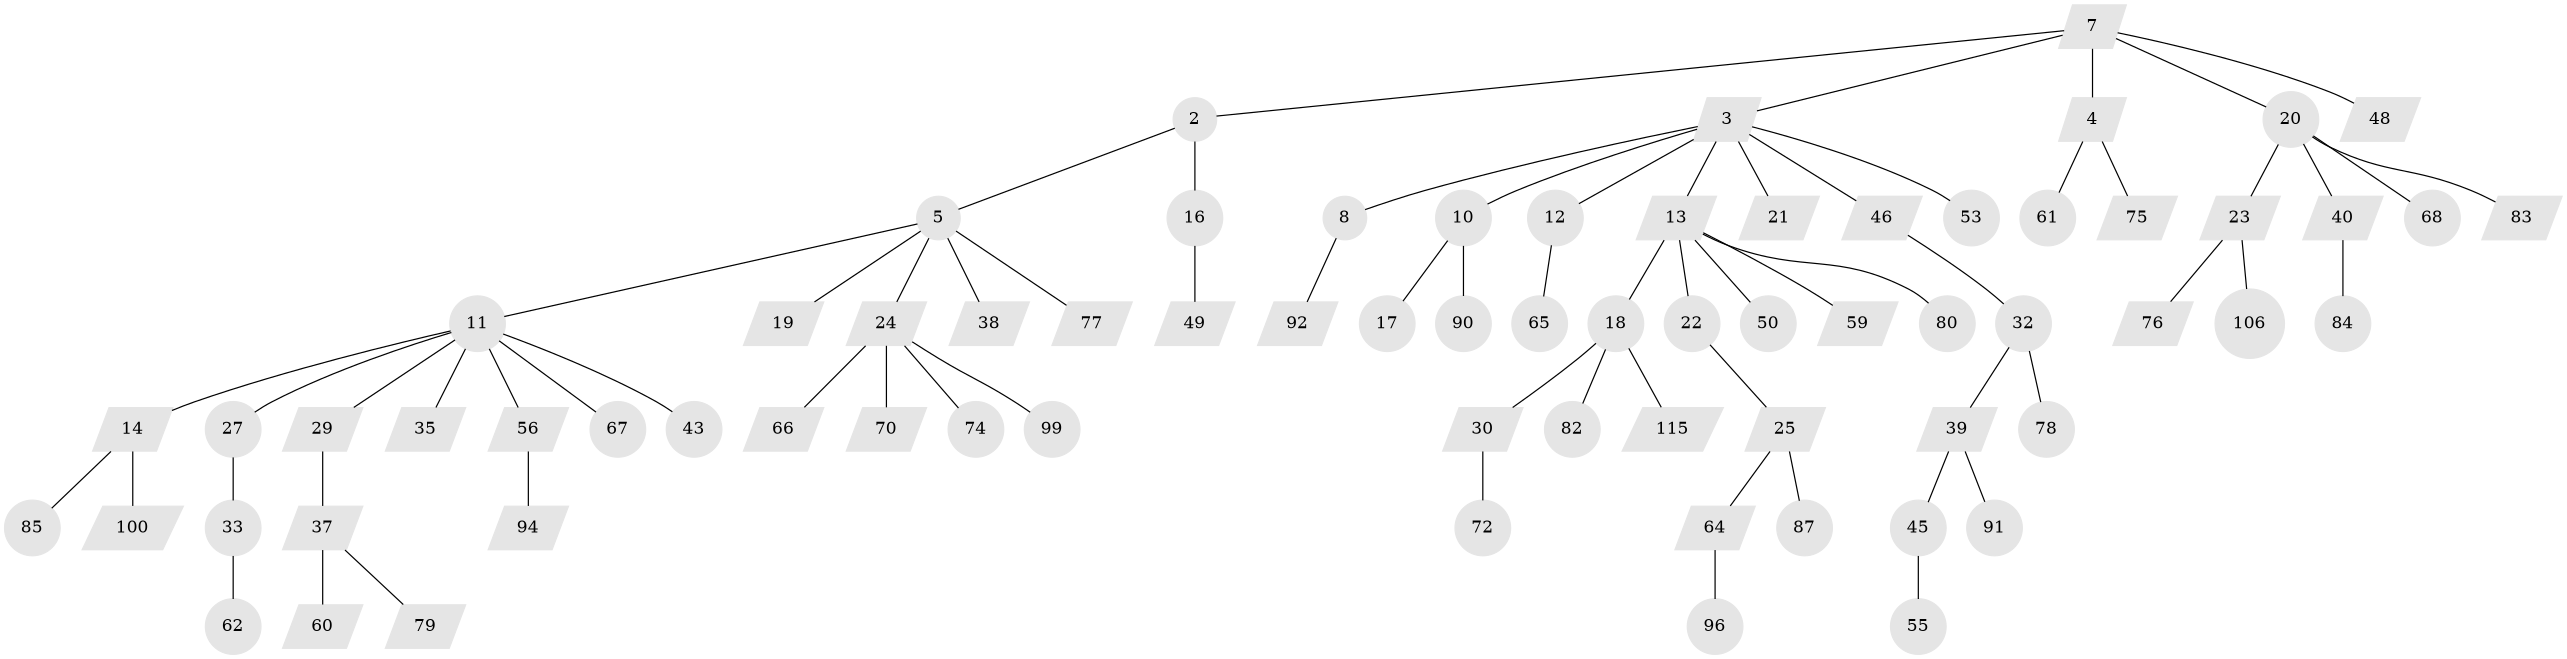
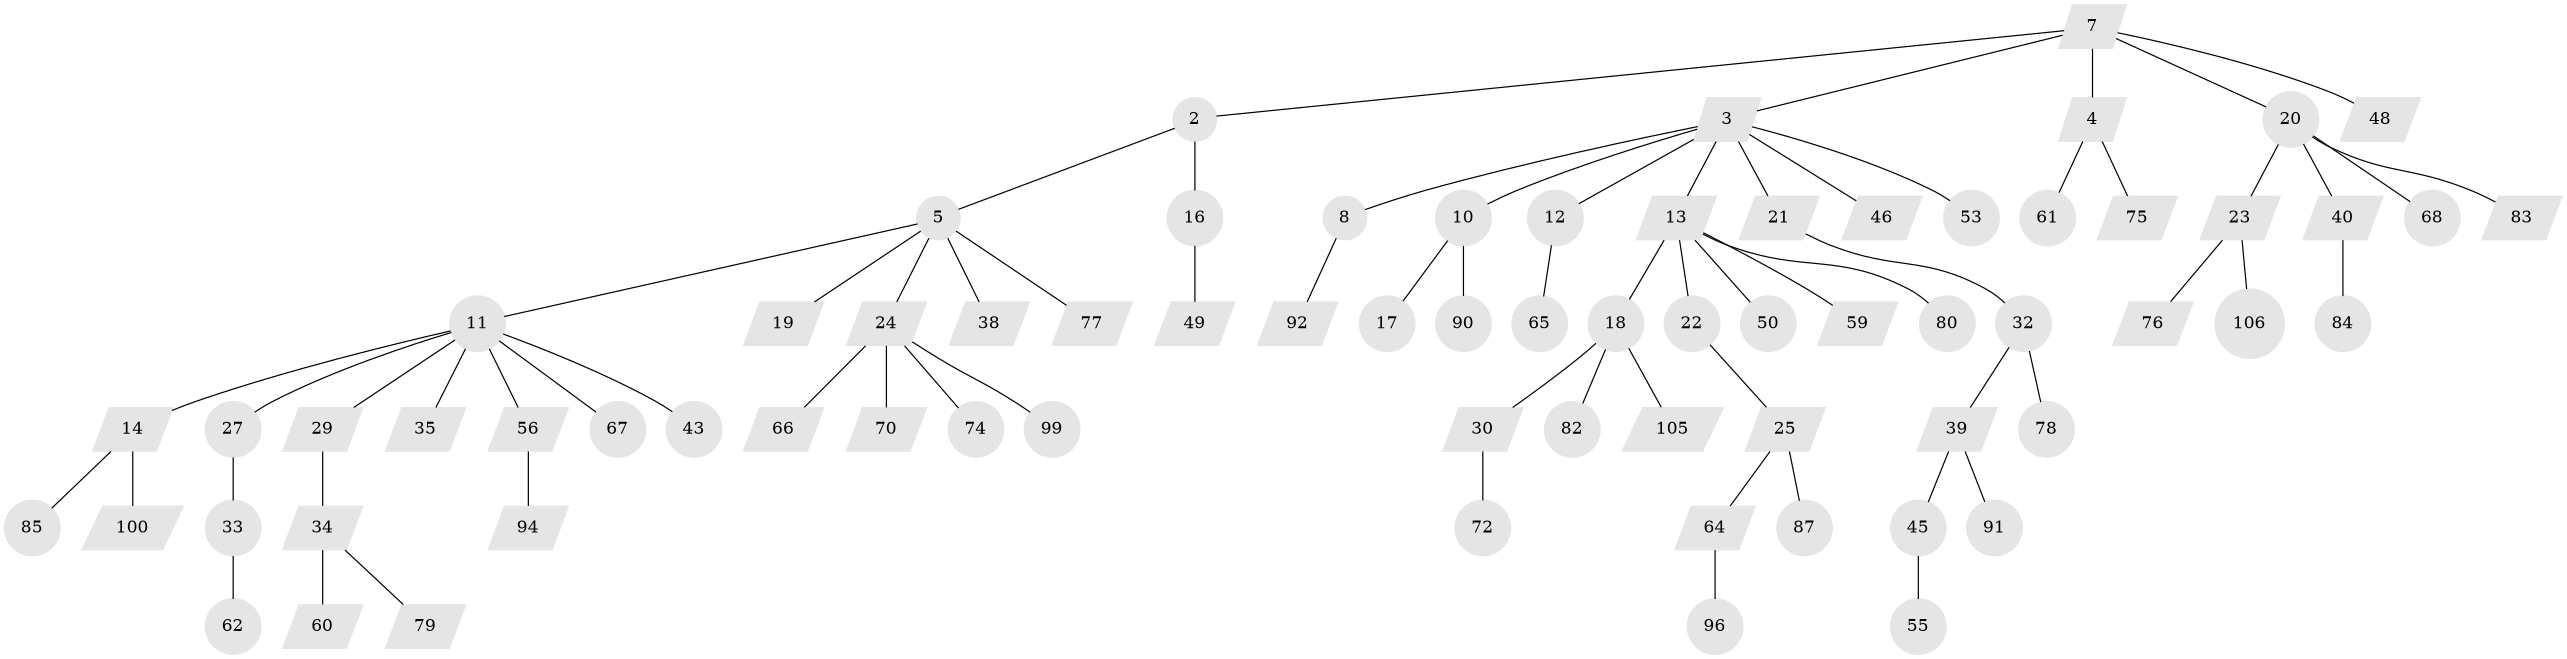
(1957, 268) -> (1907, 264)
(1673, 429) -> (1673, 429)
(323, 528) -> (323, 528)
